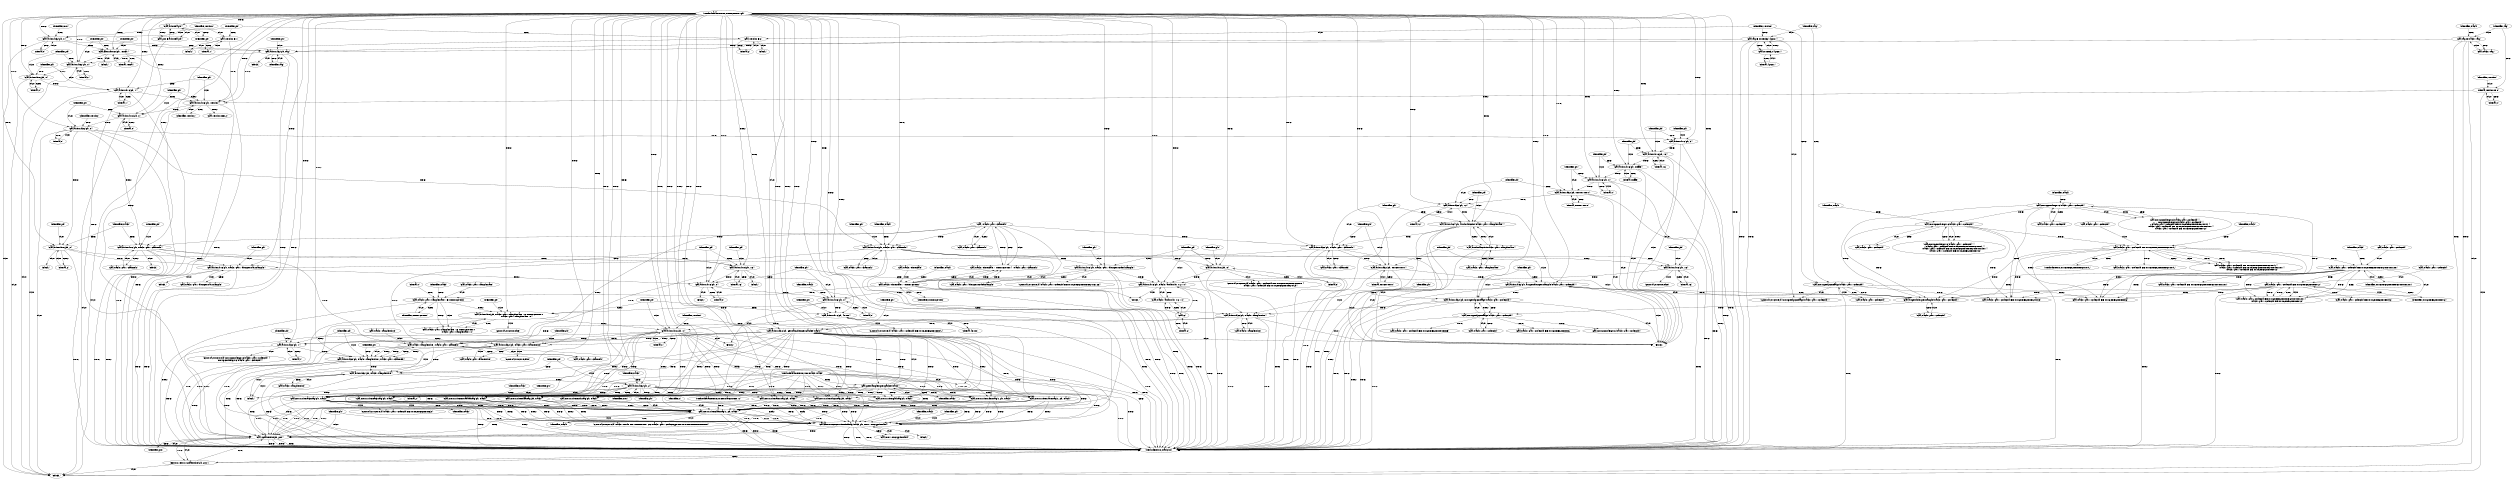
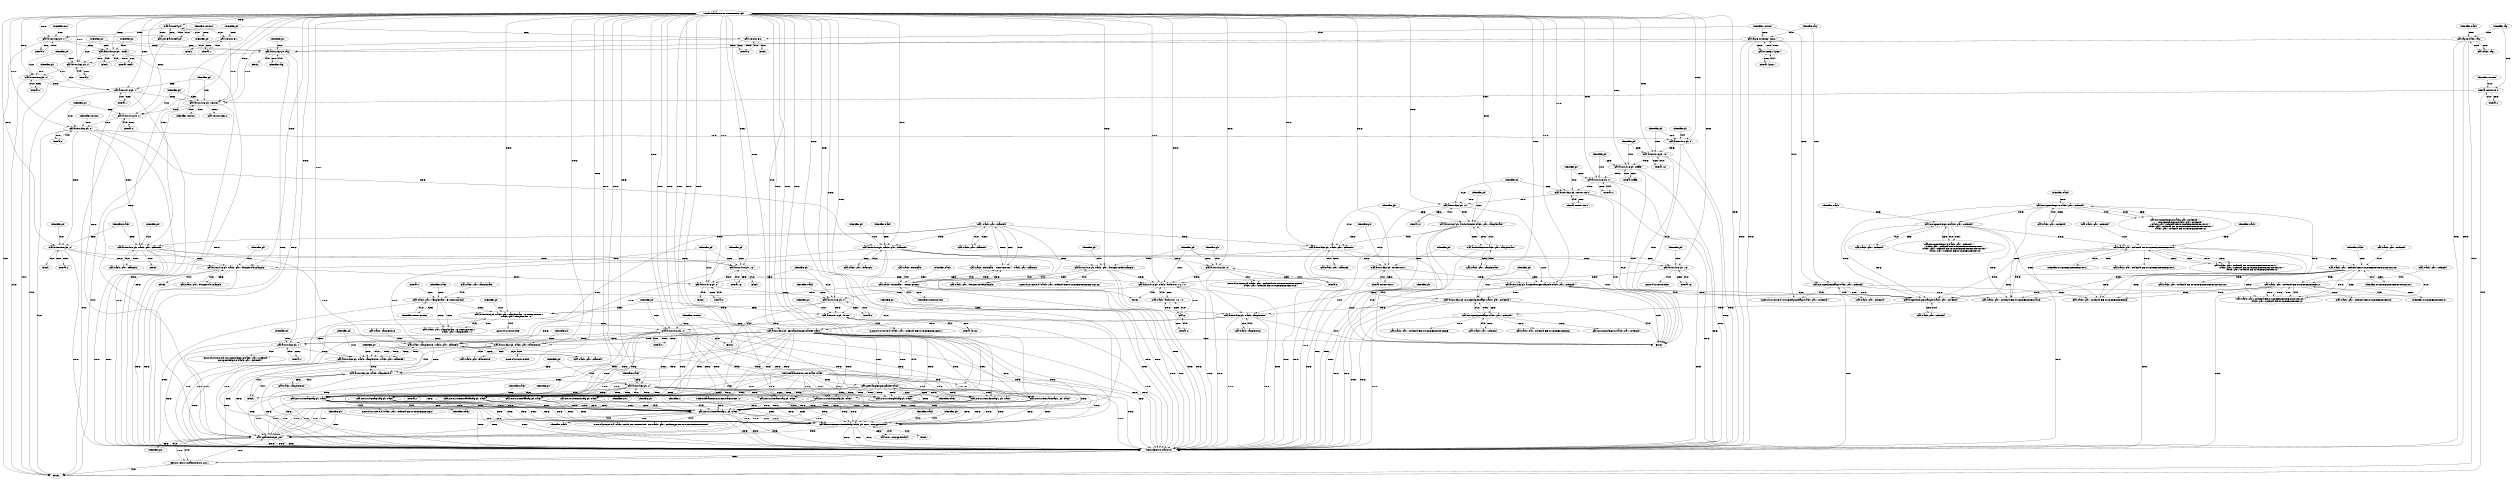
(2067, 268) -> (2067, 268)
(730, 386) -> (730, 386)
